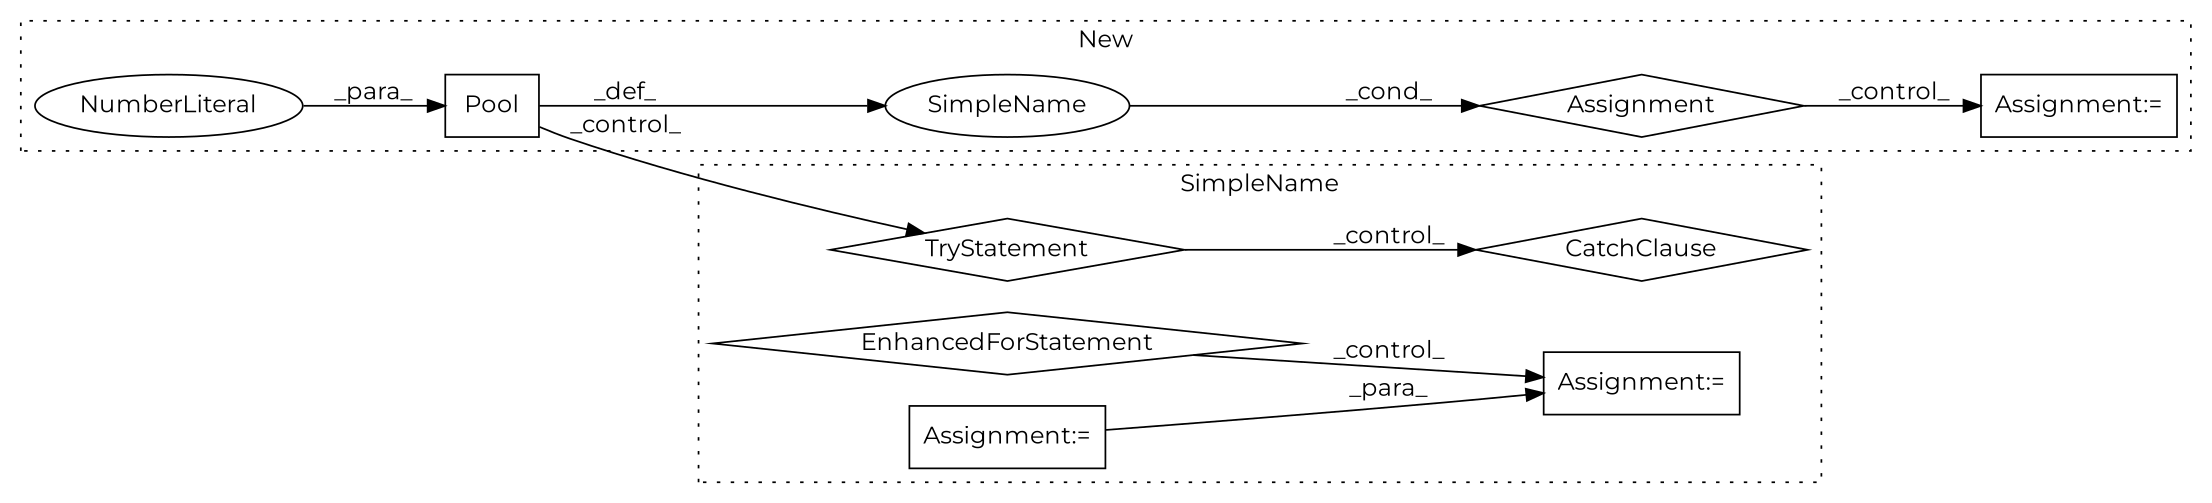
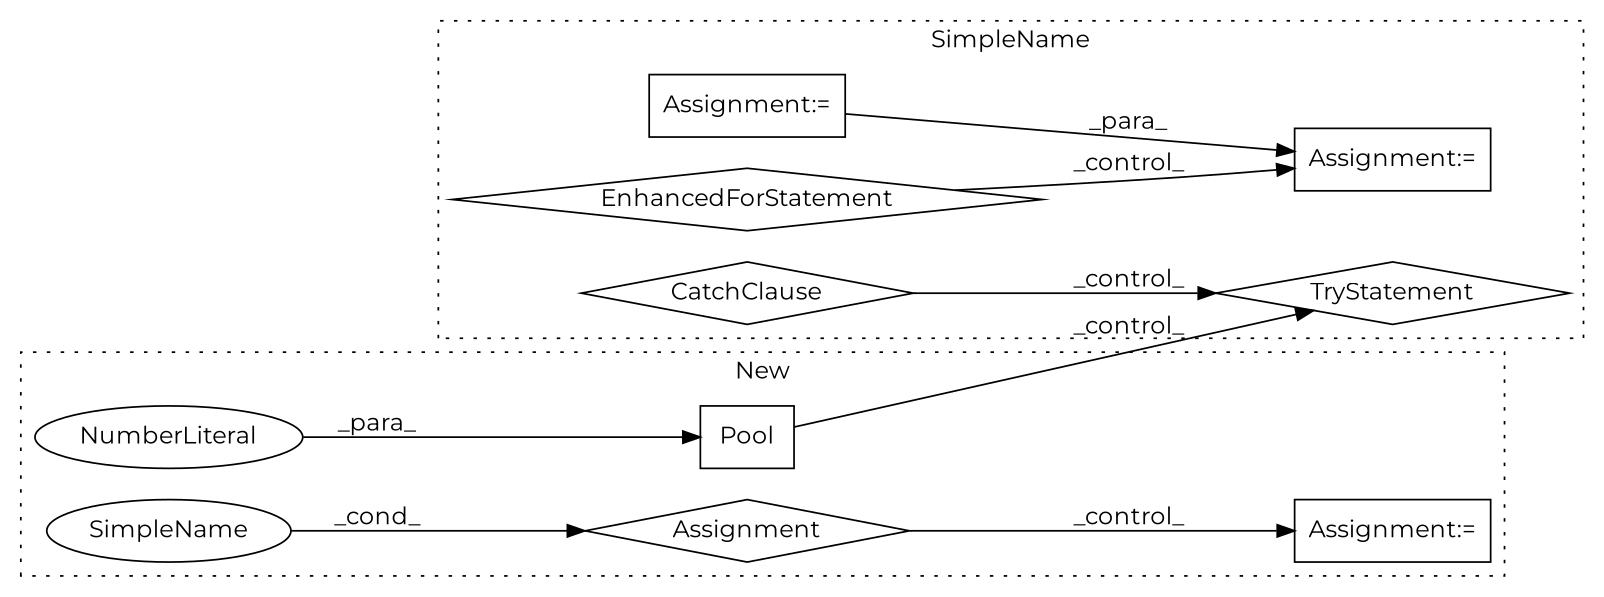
(703, 106) -> none
(1321, 250) -> (1056, 293)
